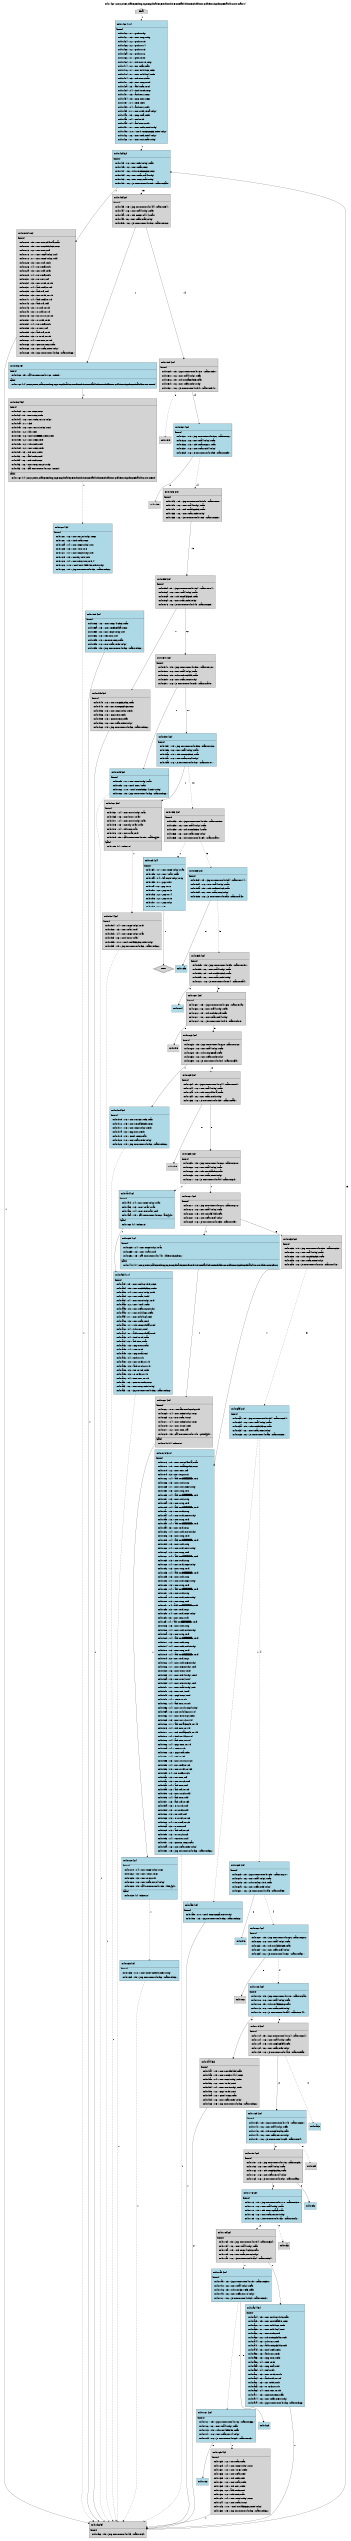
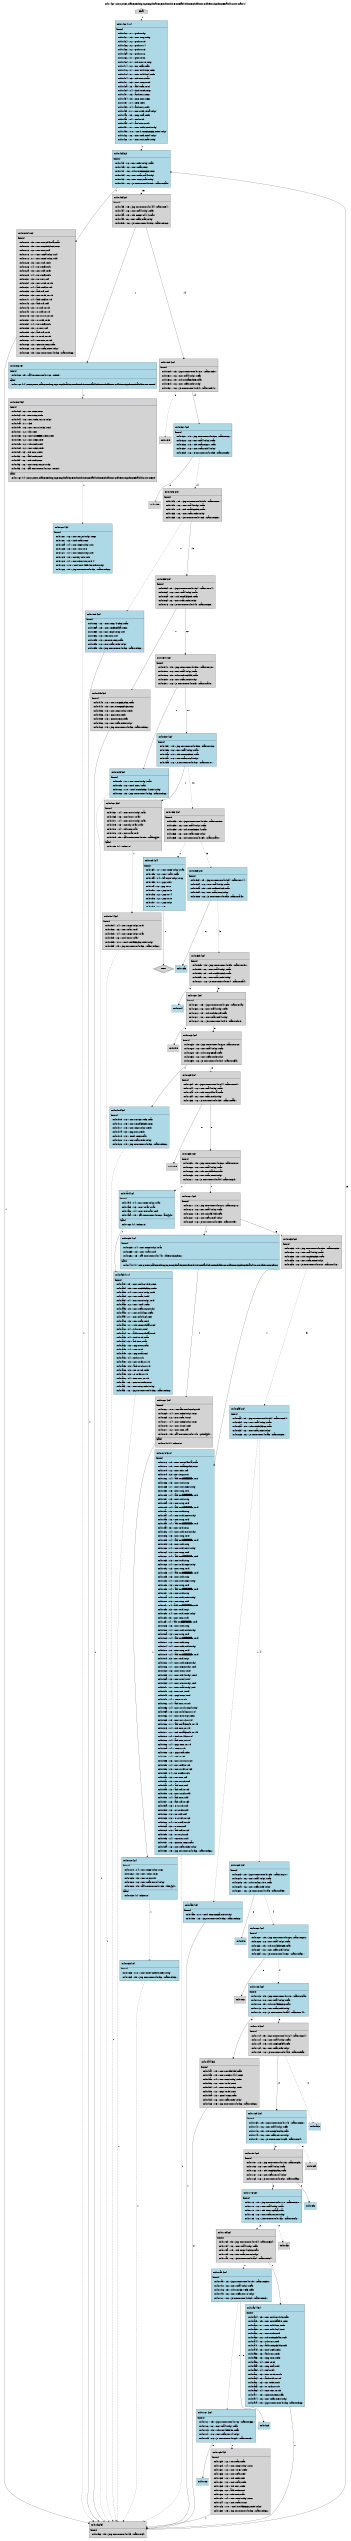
none -> (155, 566)
